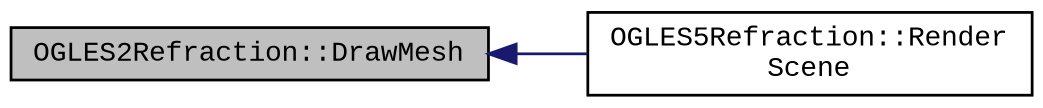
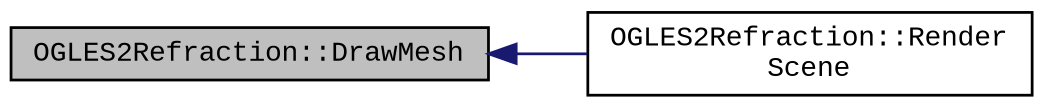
(810, 54) -> (810, 54)
